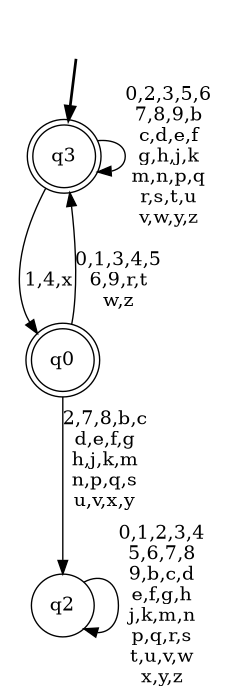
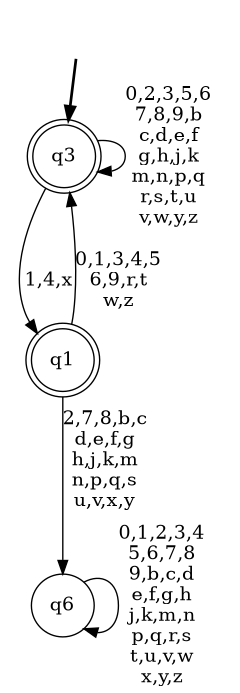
(63, 360) -> (63, 360)
(63, 606) -> (63, 606)
